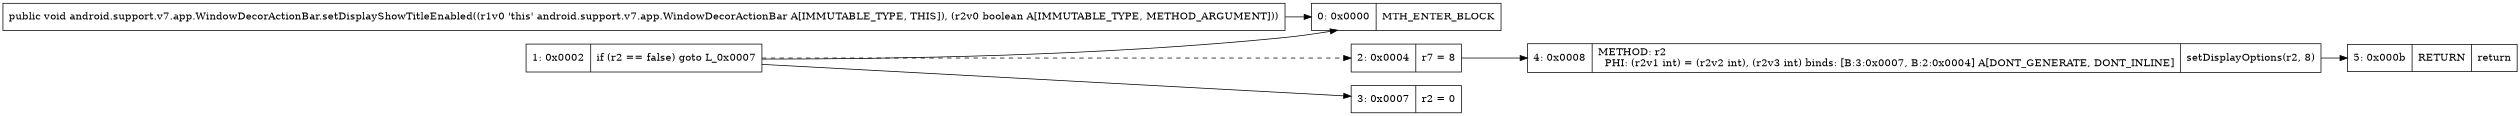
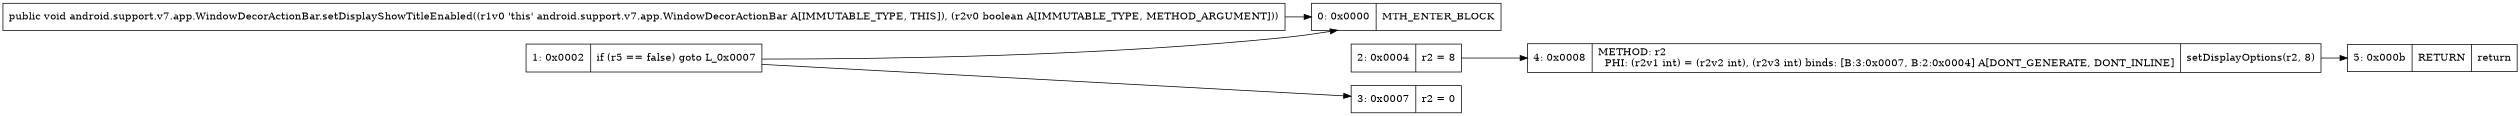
(676, 58) -> (676, 58)
(1053, 58) -> none
(1439, 58) -> (1439, 58)
